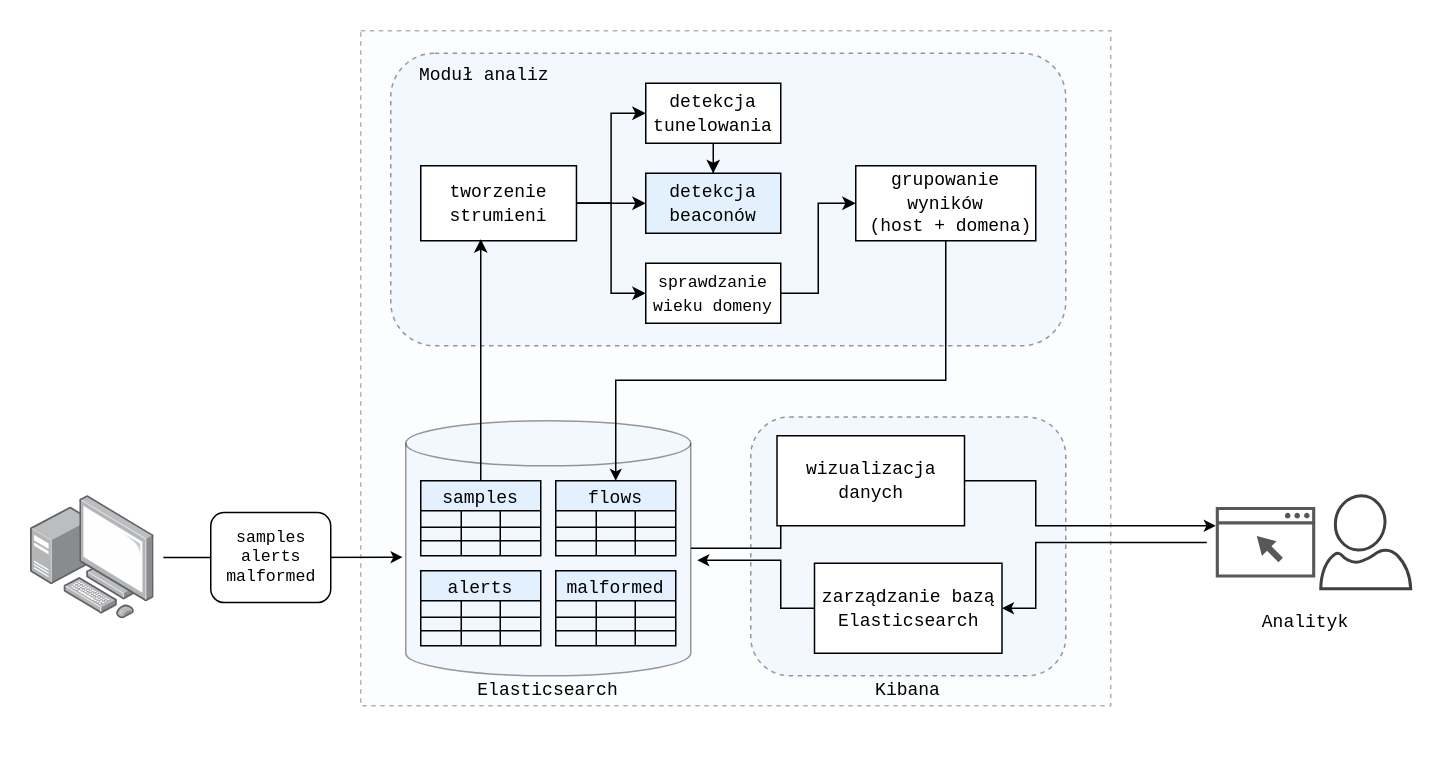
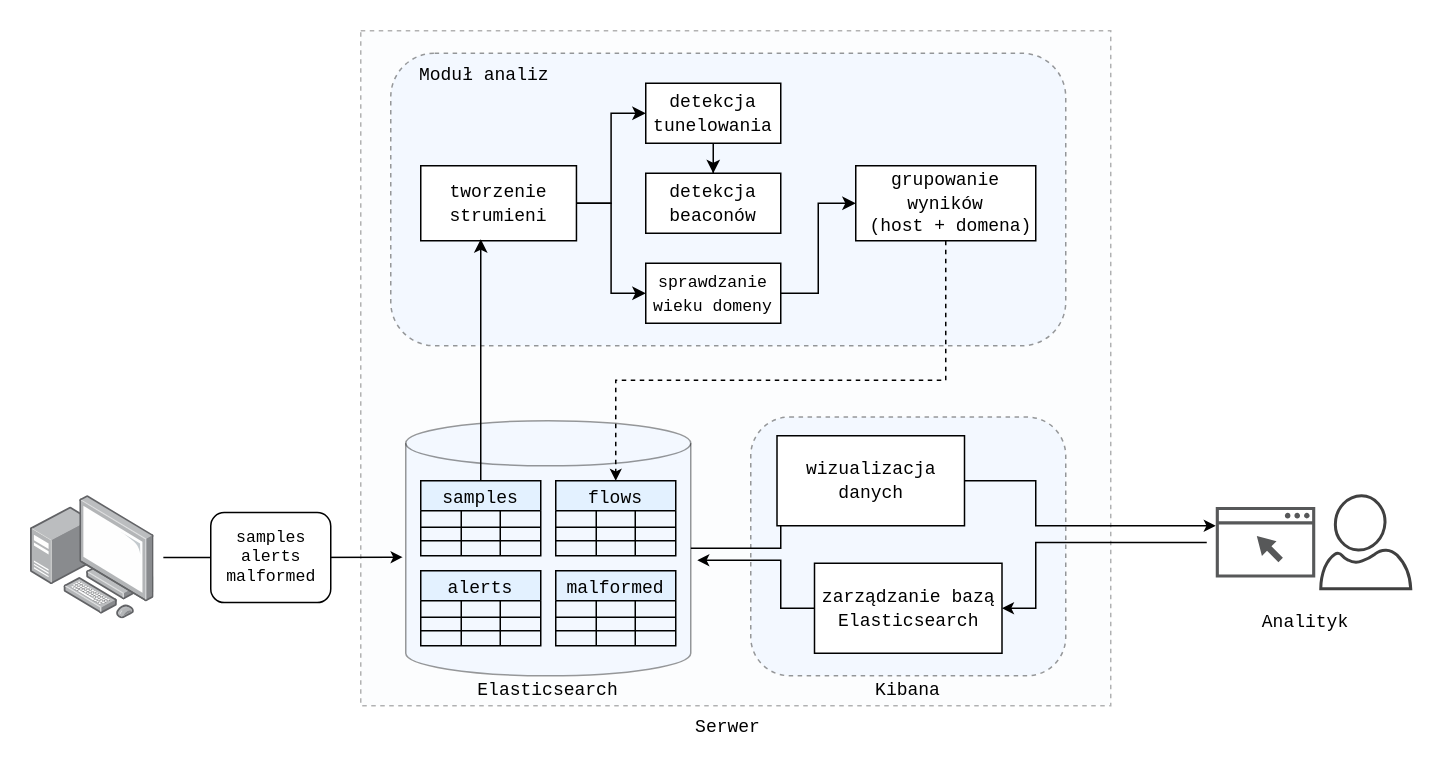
(625, 203) -> none
(713, 203) -> (713, 203)
(805, 380) -> (805, 380)
none -> (728, 728)
